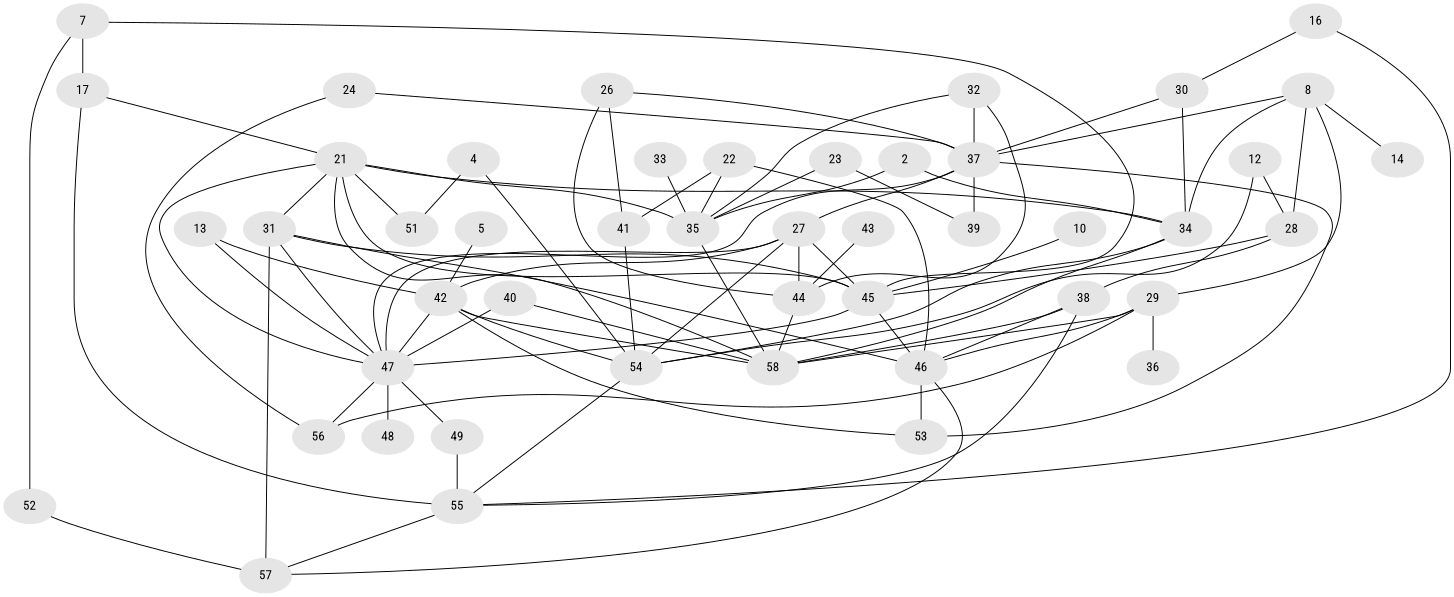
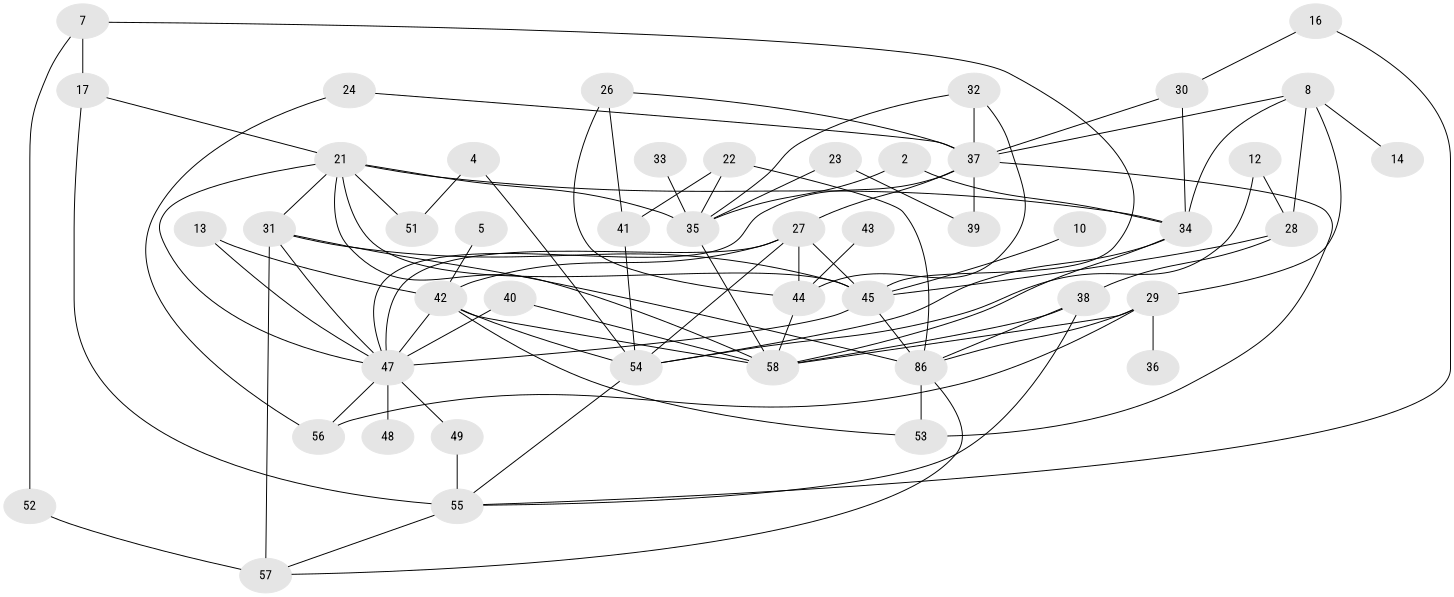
(921, 368) -> (921, 368)
